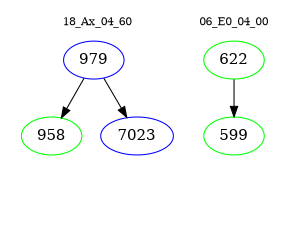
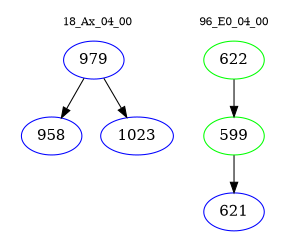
(98, 23) -> (98, 23)
(234, 23) -> (234, 23)
(52, 136) -> (52, 136)
(137, 136) -> (137, 136)
none -> (234, 212)
